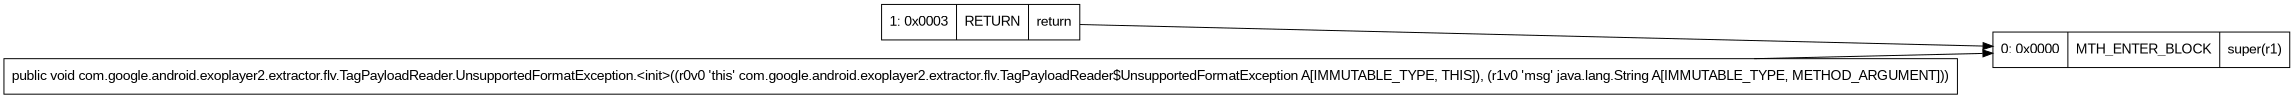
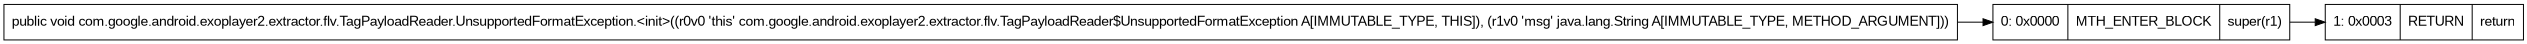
(1531, 35) -> (2302, 22)
